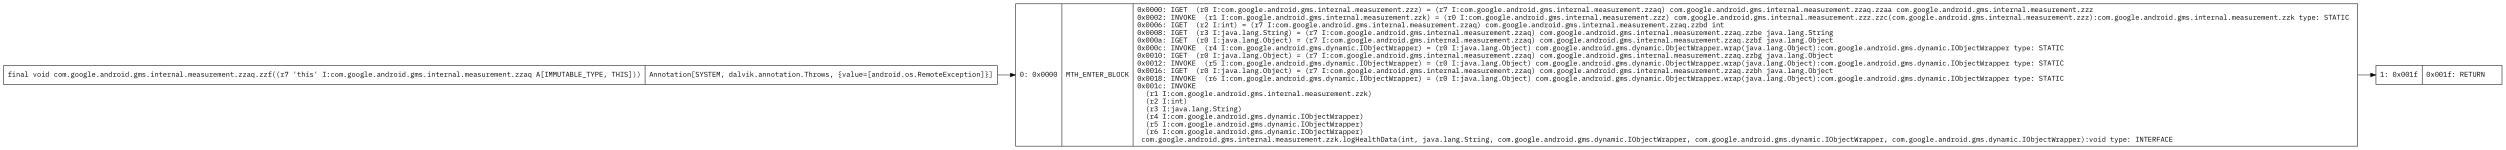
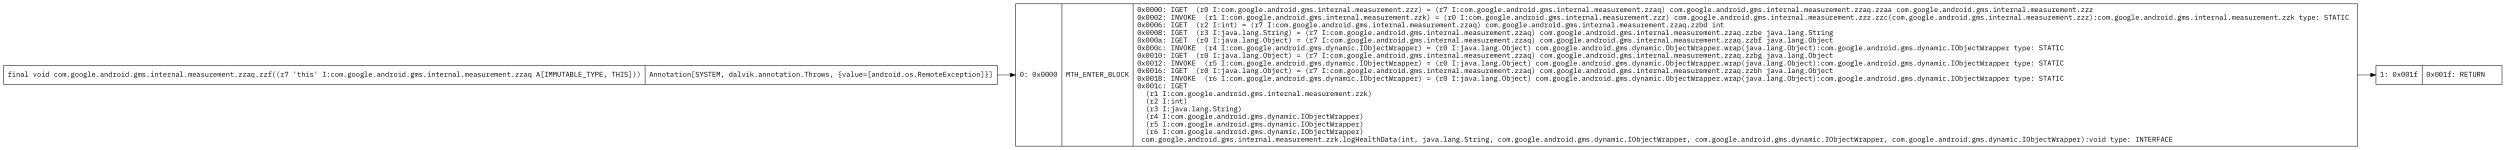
(1171, 86) -> (1167, 86)
